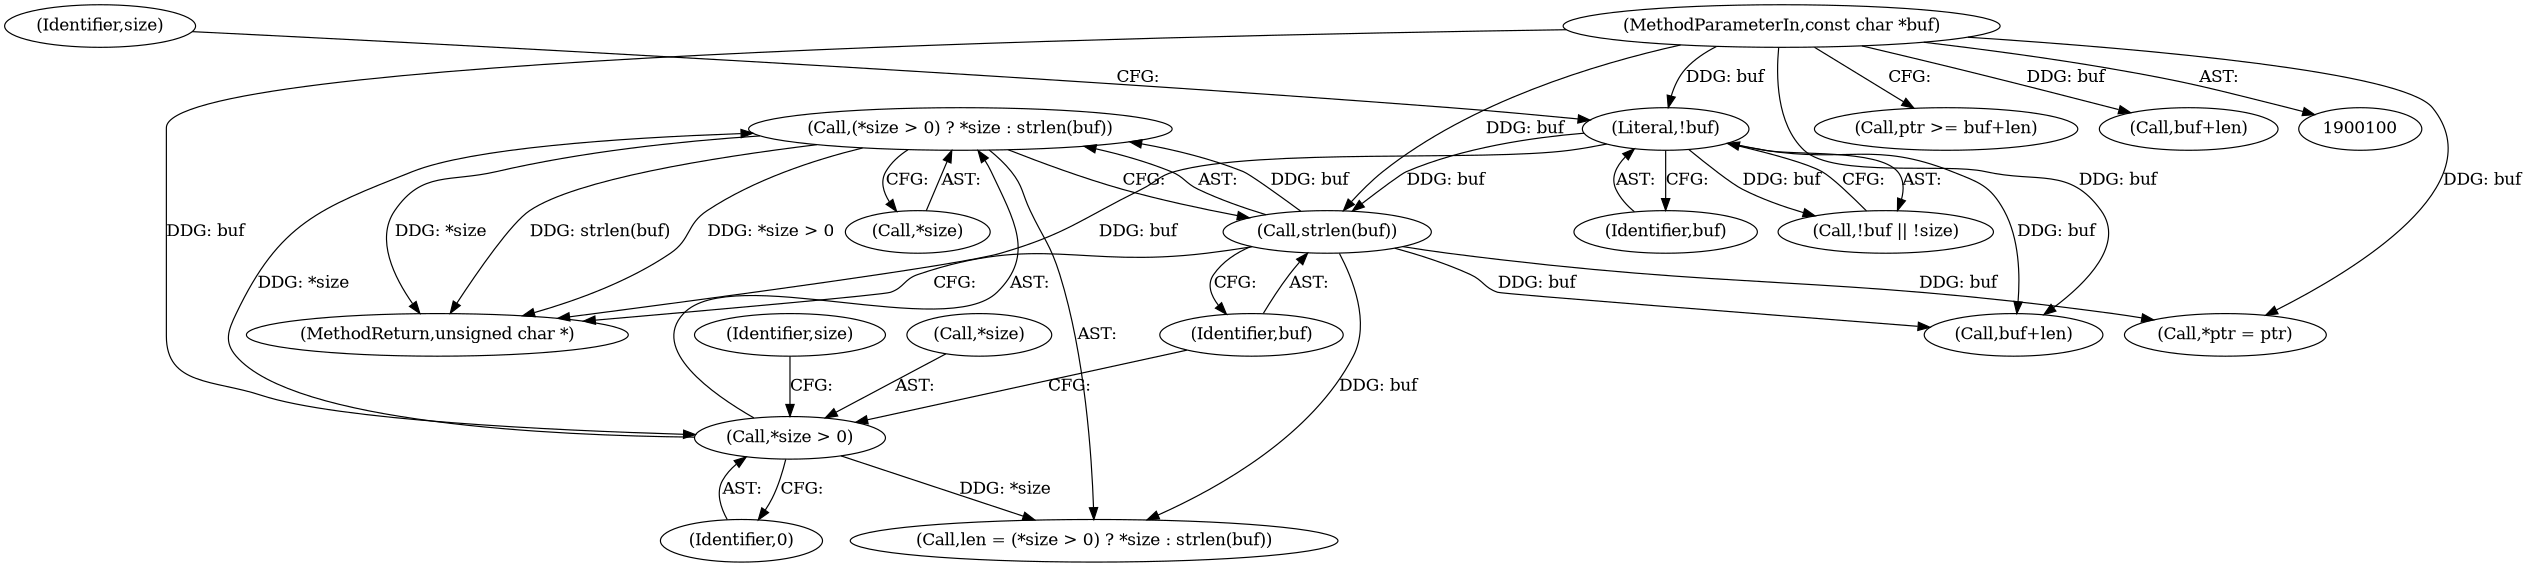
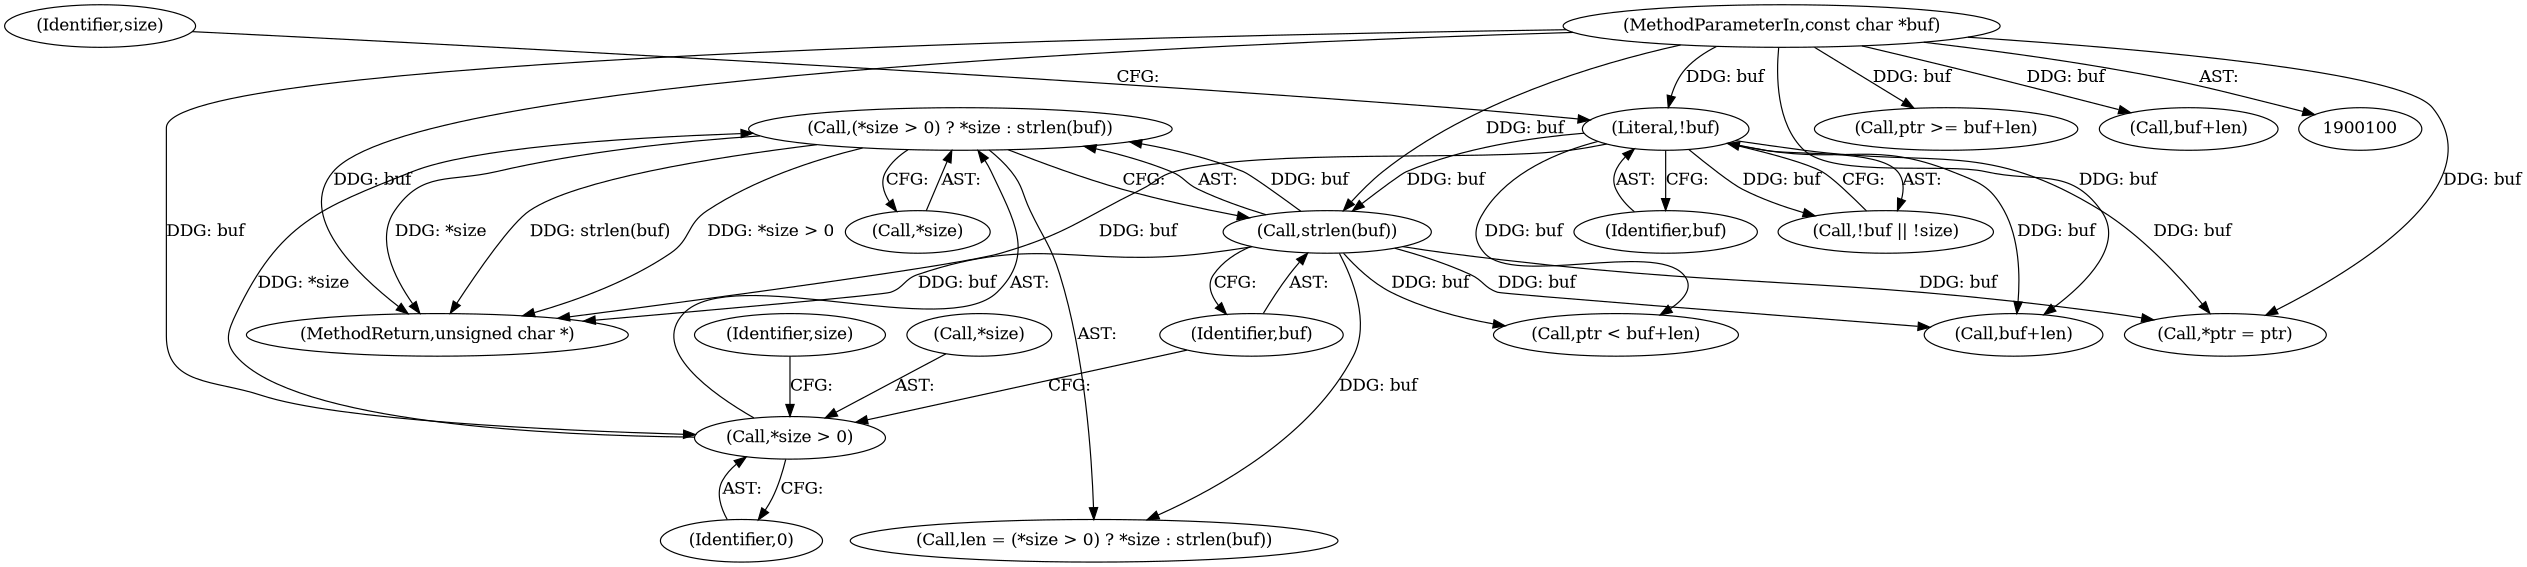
none -> (934, 65)
(1912, 78) -> (1912, 78)
none -> (1992, 165)
(957, 283) -> (957, 283)
none -> (1616, 335)
(932, 486) -> none
